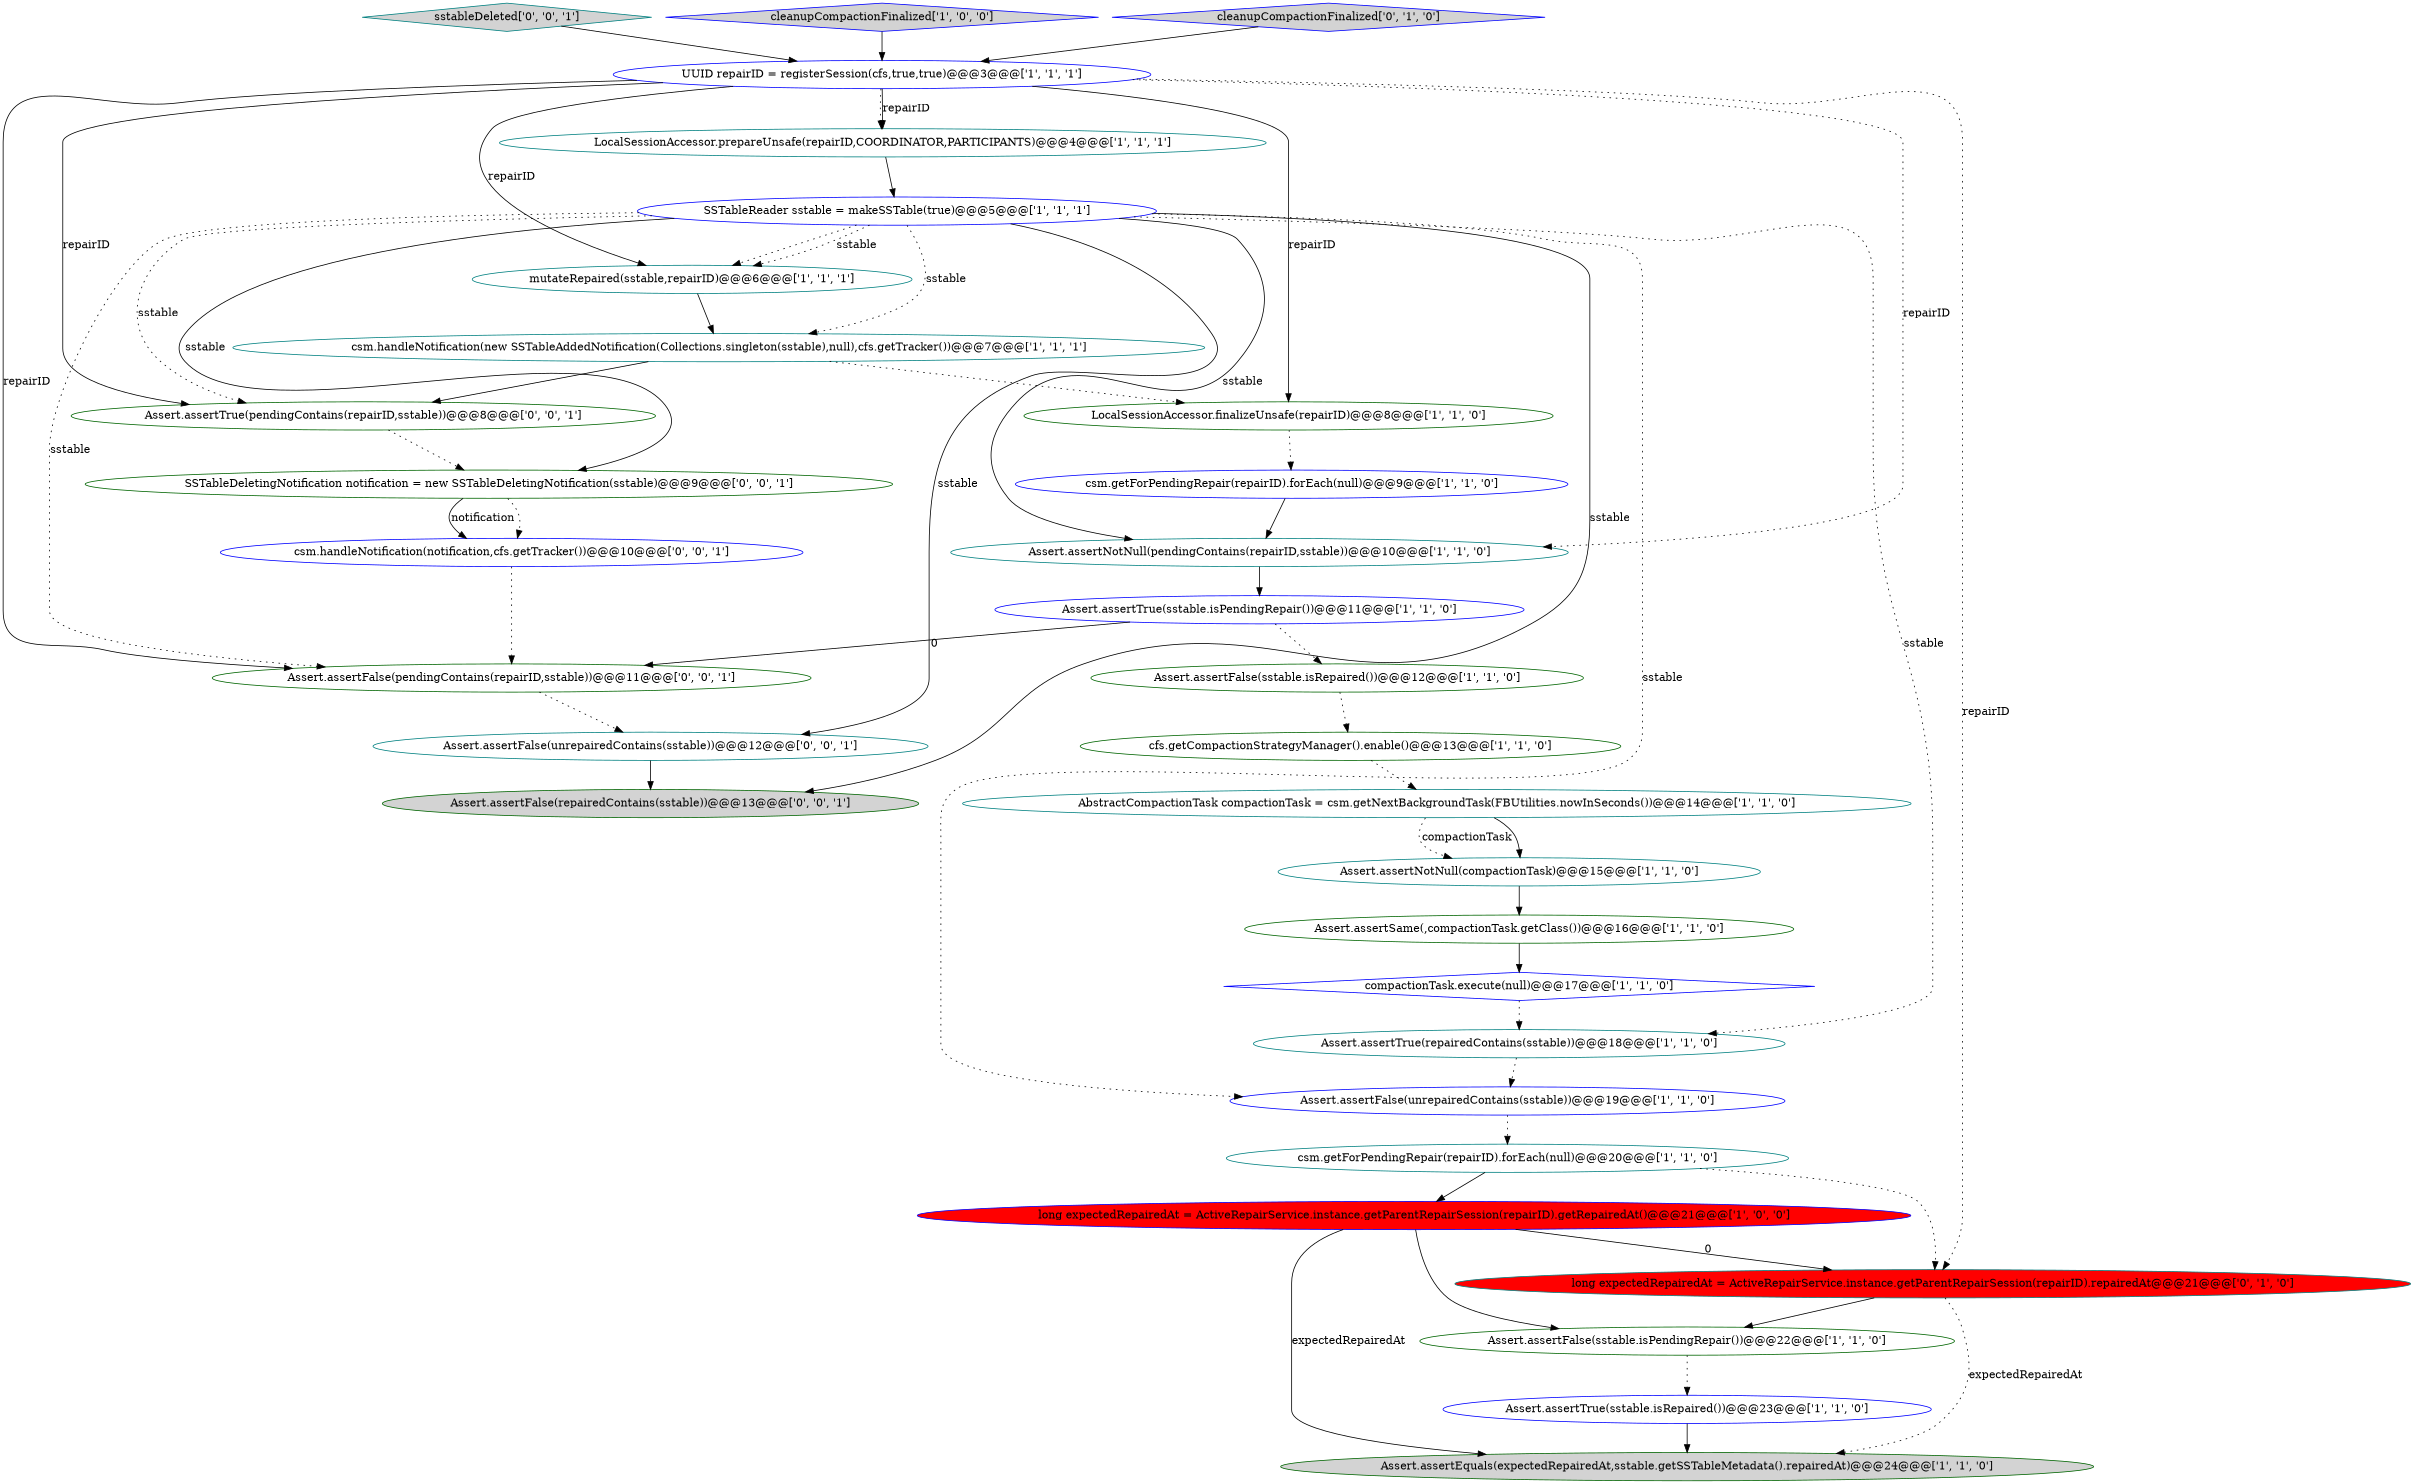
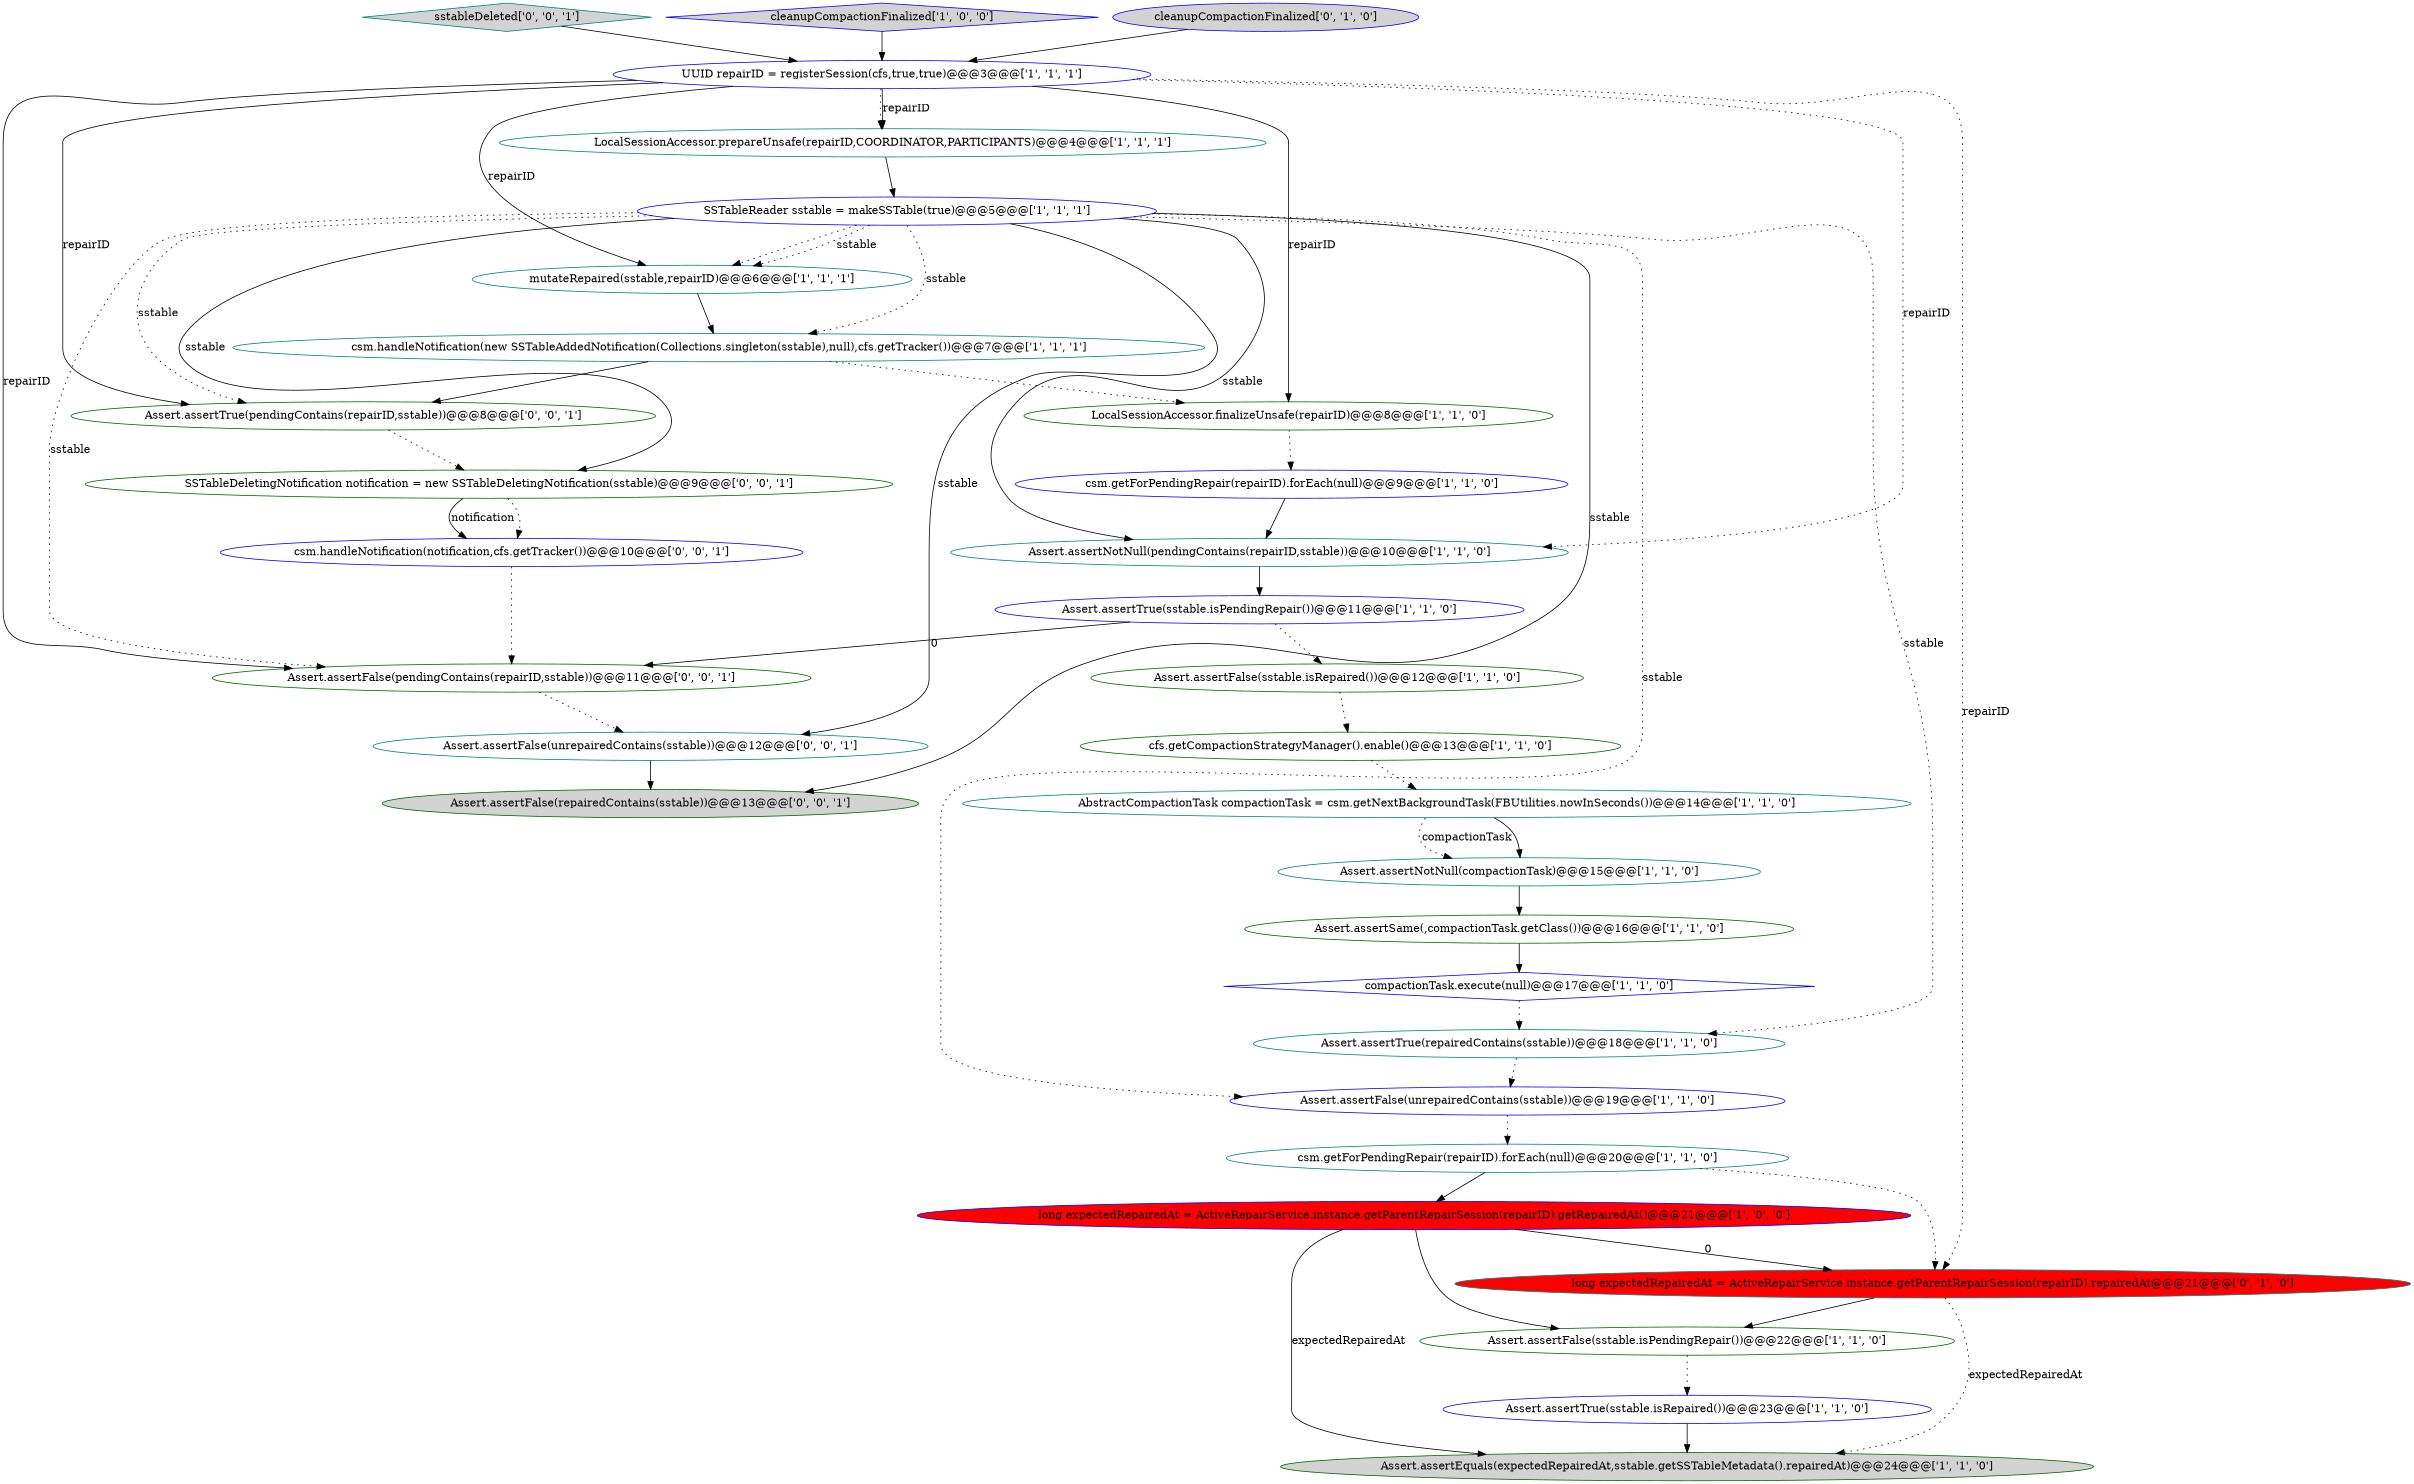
(1329, 17) -> (1266, 17)
